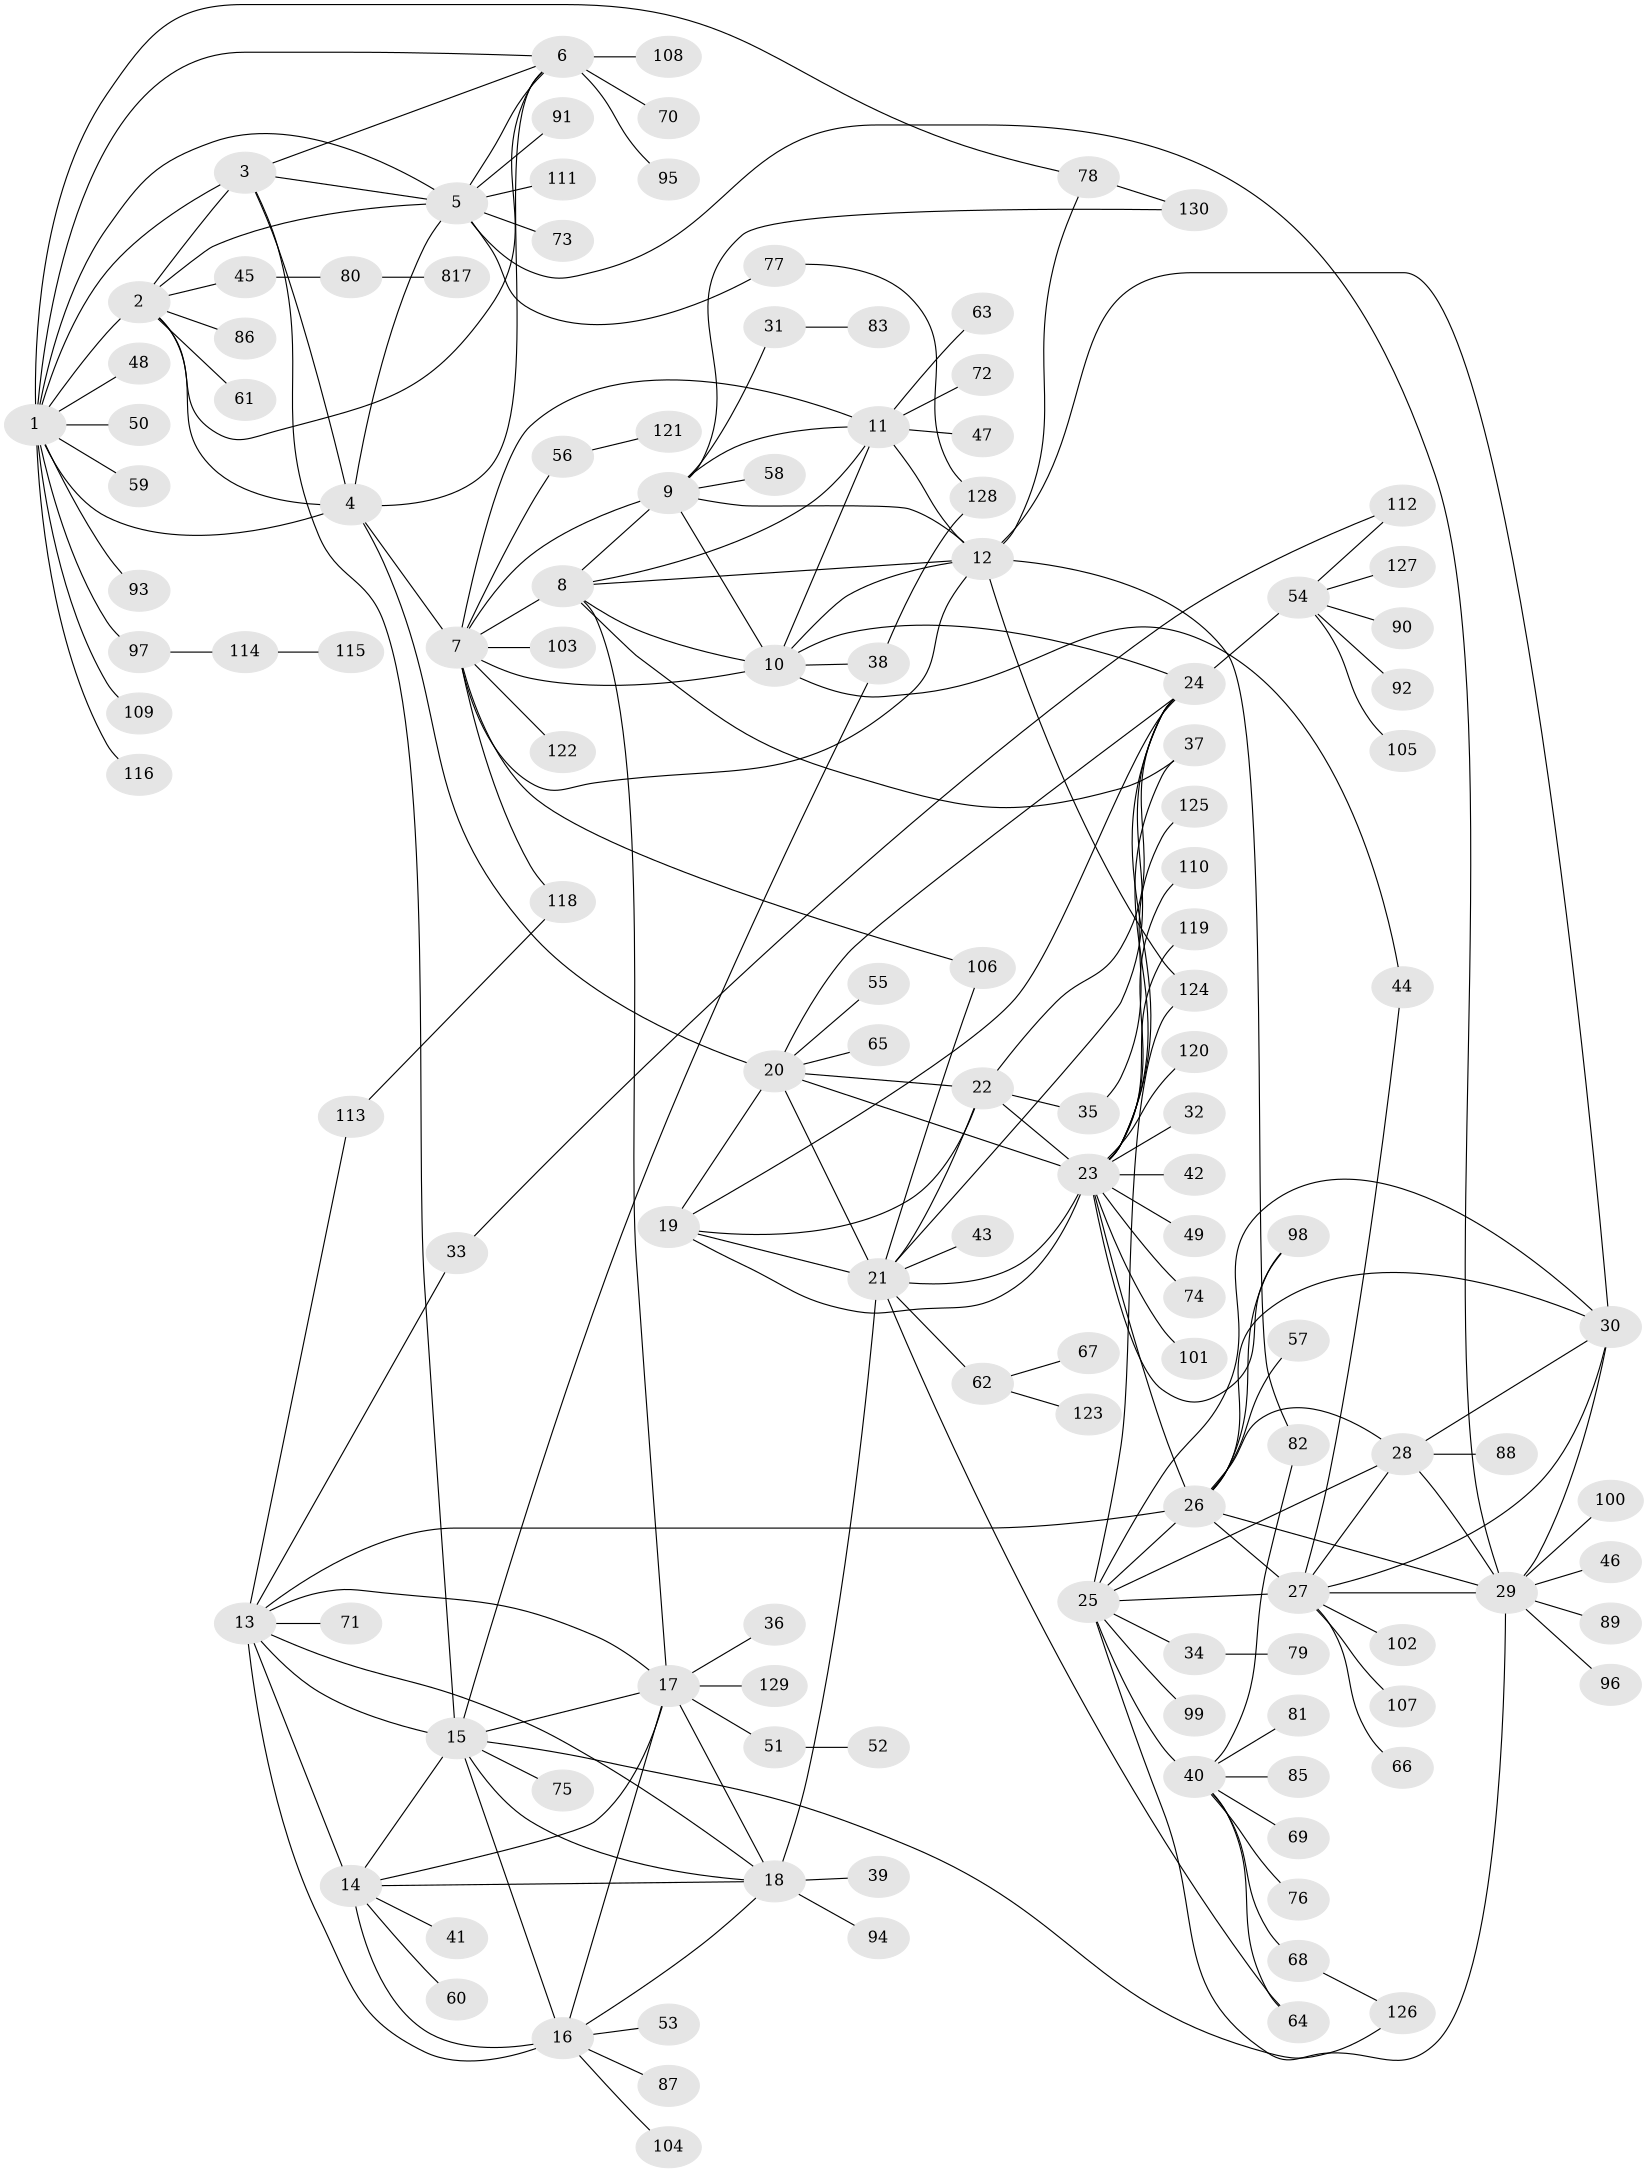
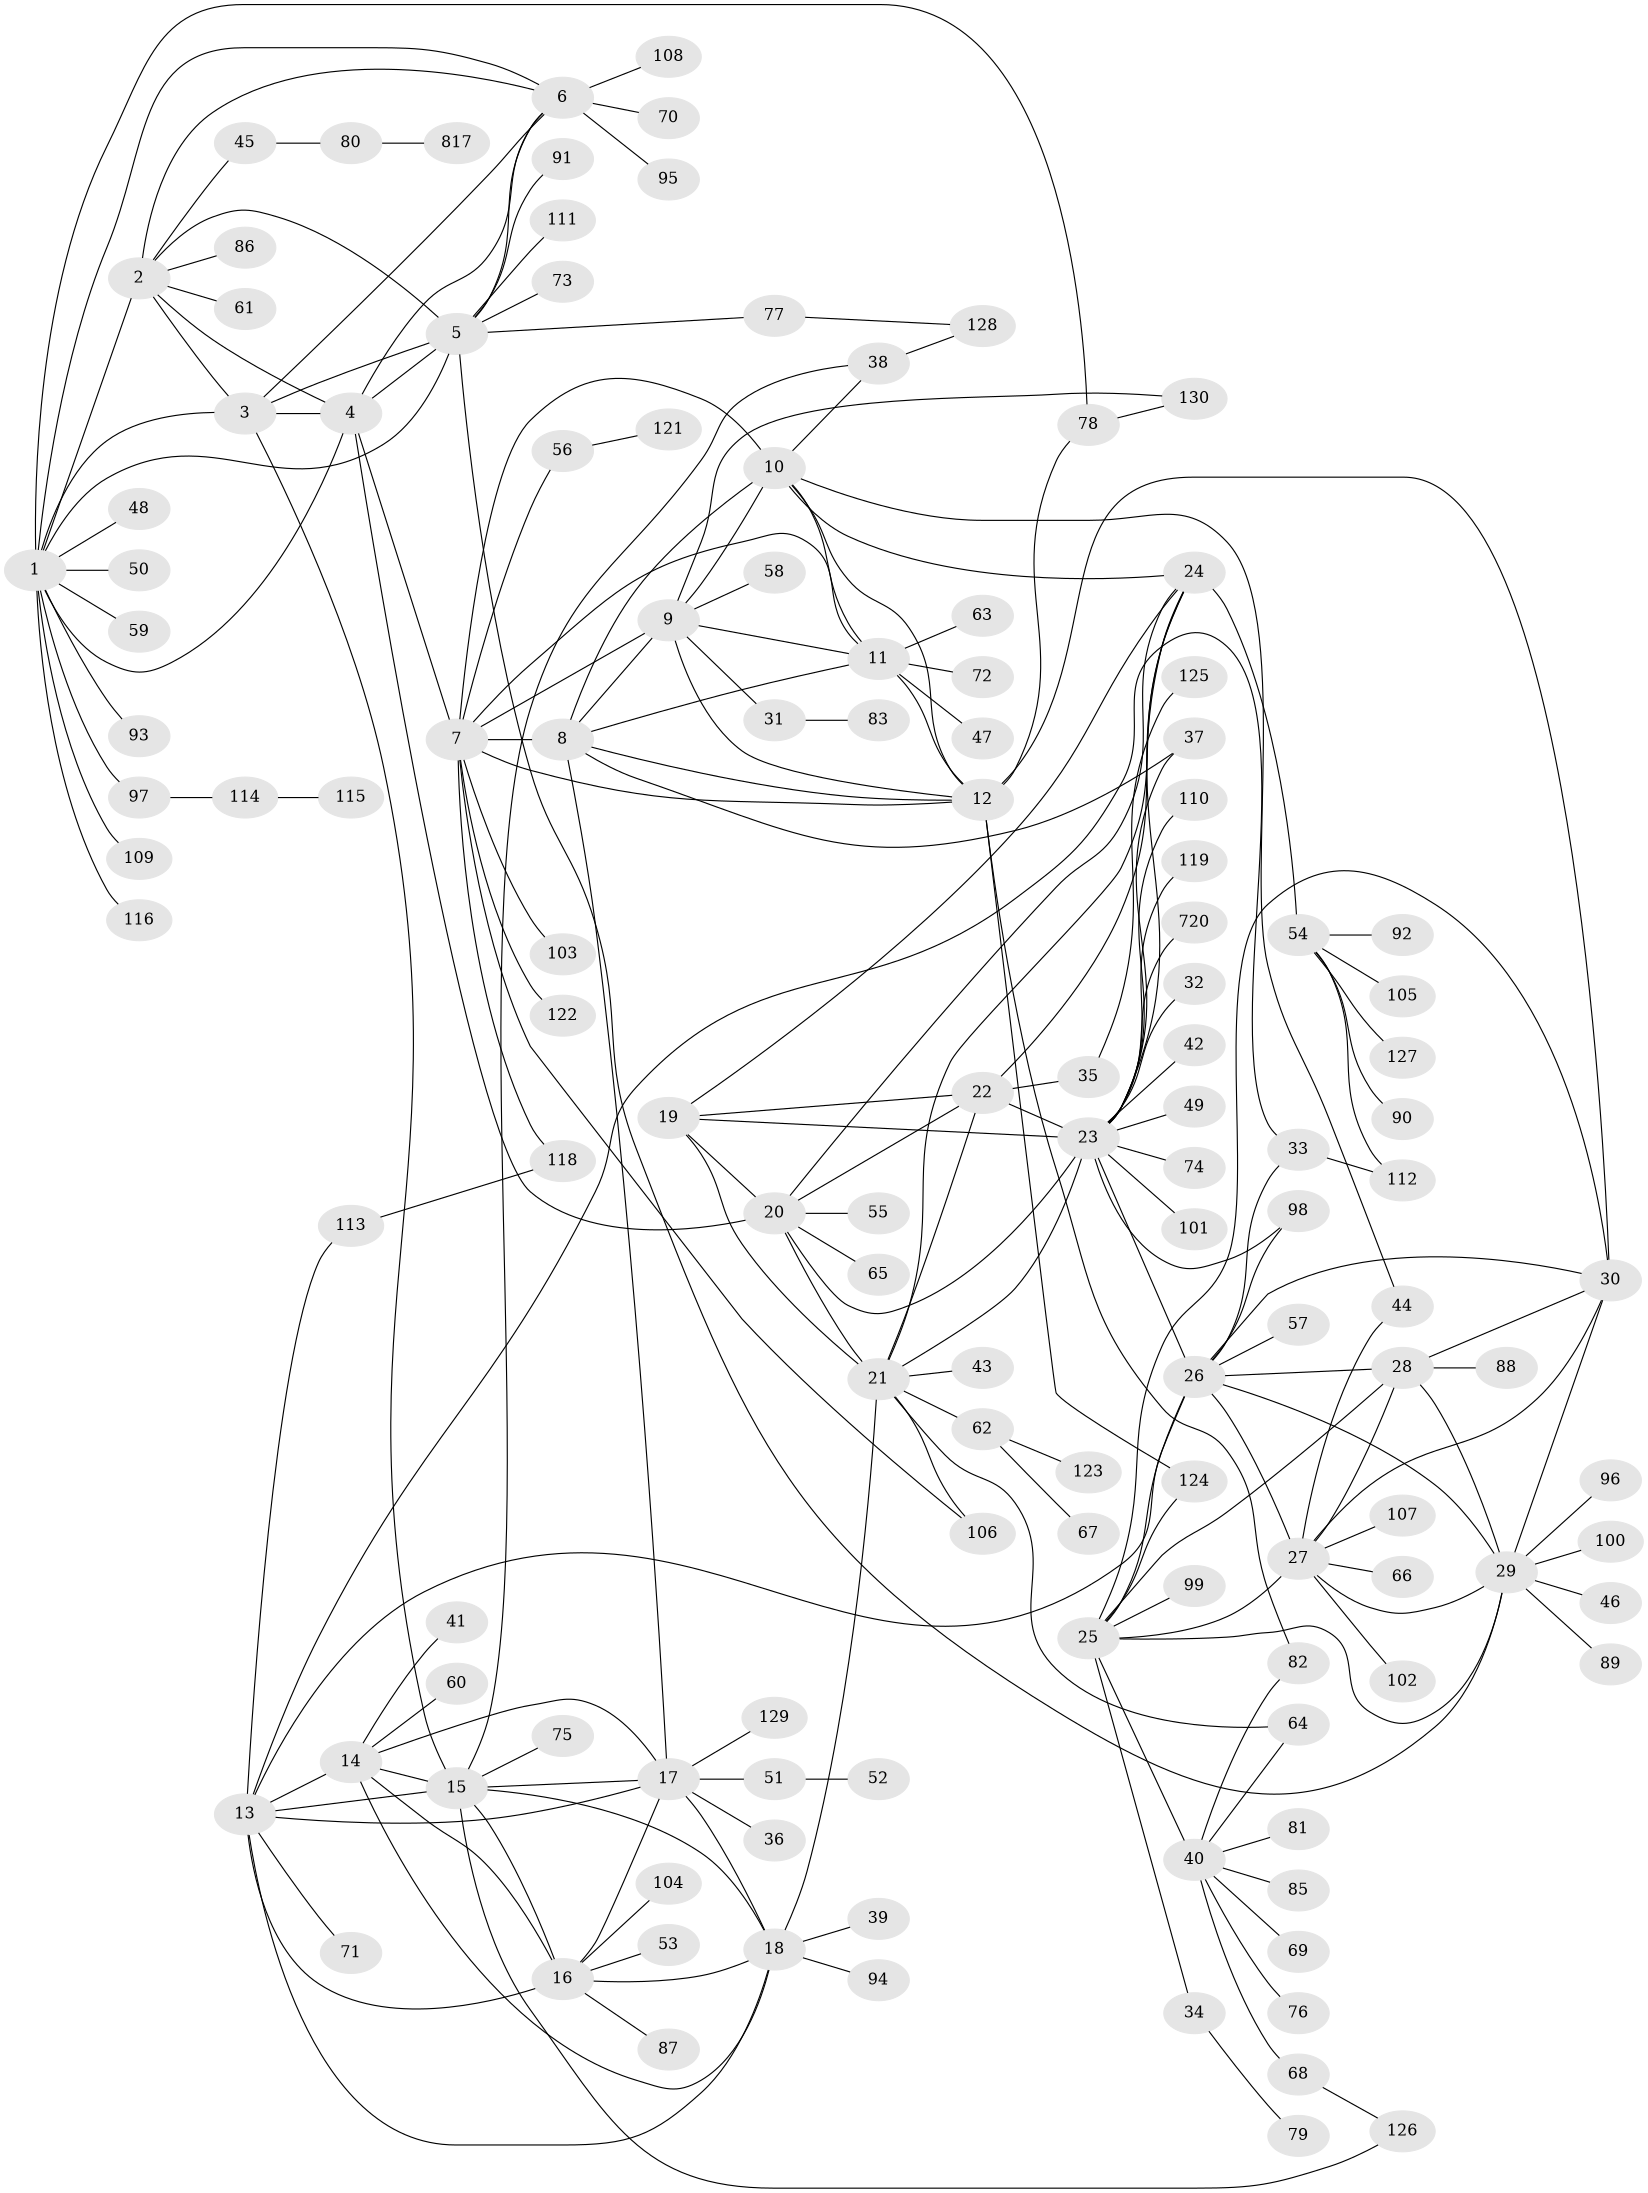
(1195, 1052) -> (1195, 923)
none -> (1247, 1263)
